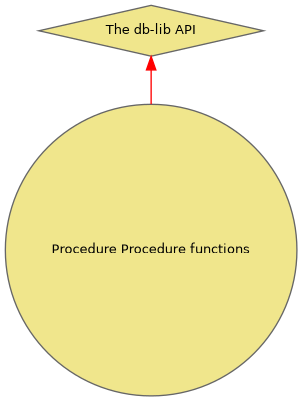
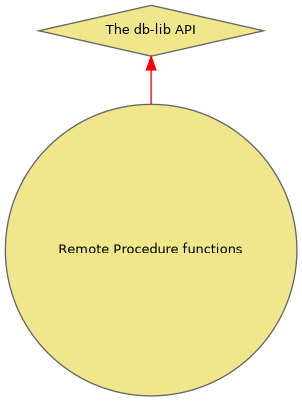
(151, 250) -> (151, 250)
